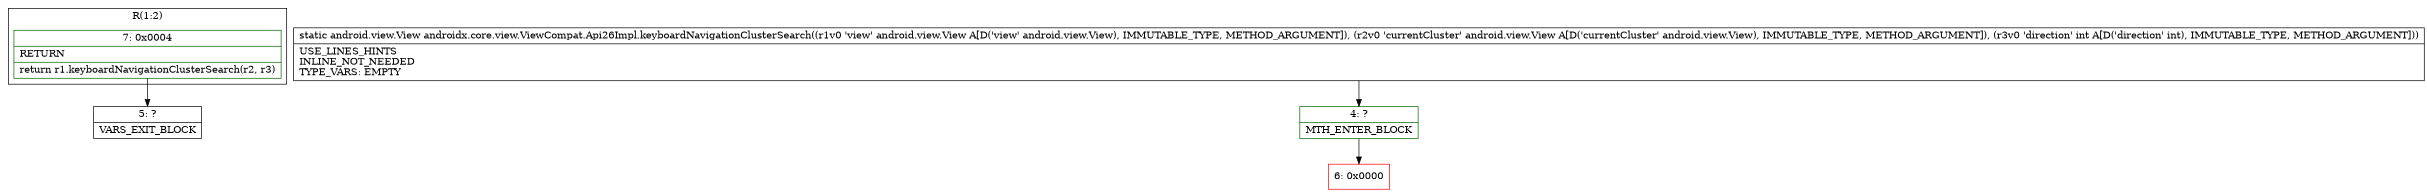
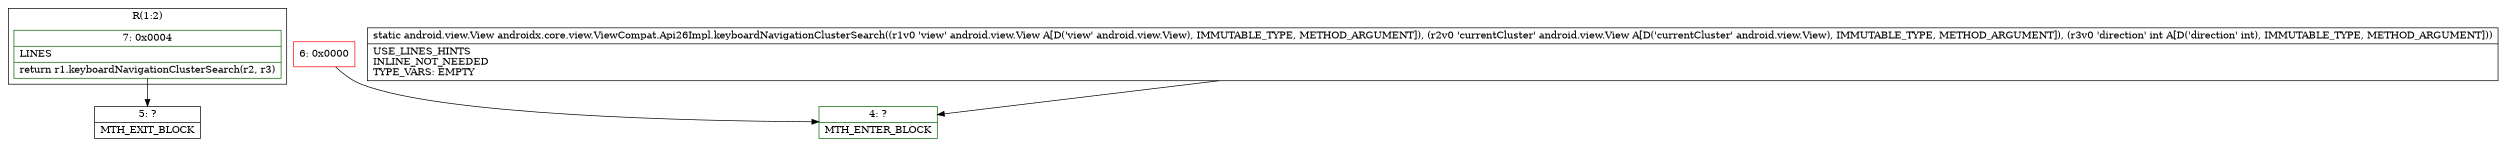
(42, 54) -> (36, 54)
(148, 130) -> (148, 130)
(1359, 148) -> (570, 114)
